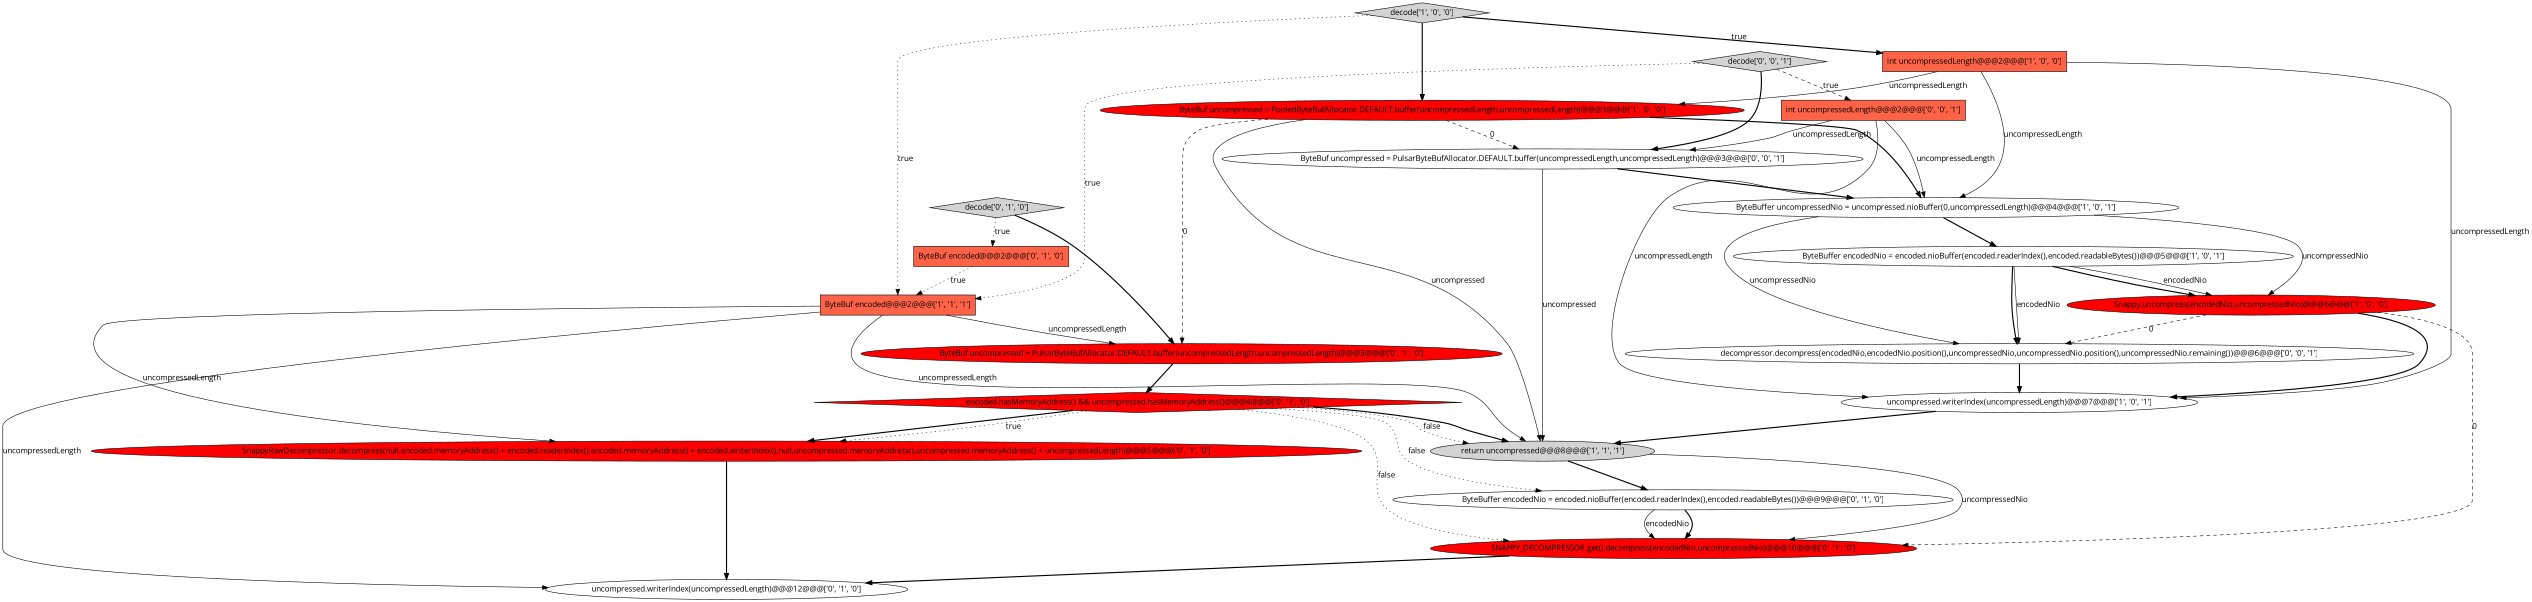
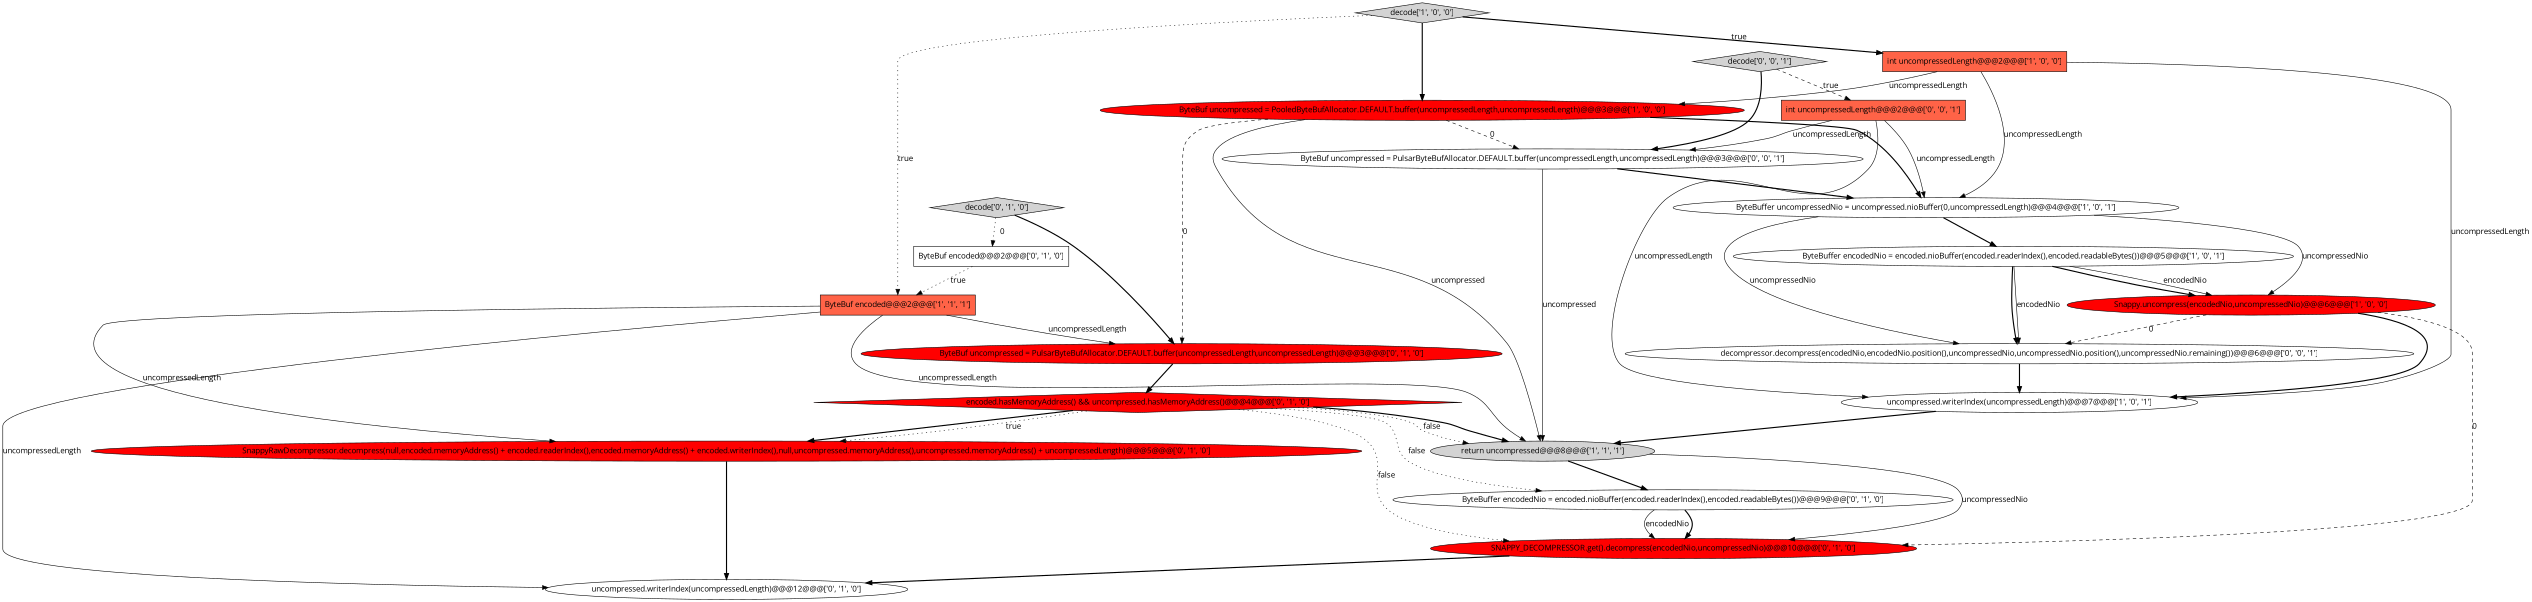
(1259, 80) -> none
(1002, 232) -> (1002, 232)
(991, 256) -> (991, 256)
